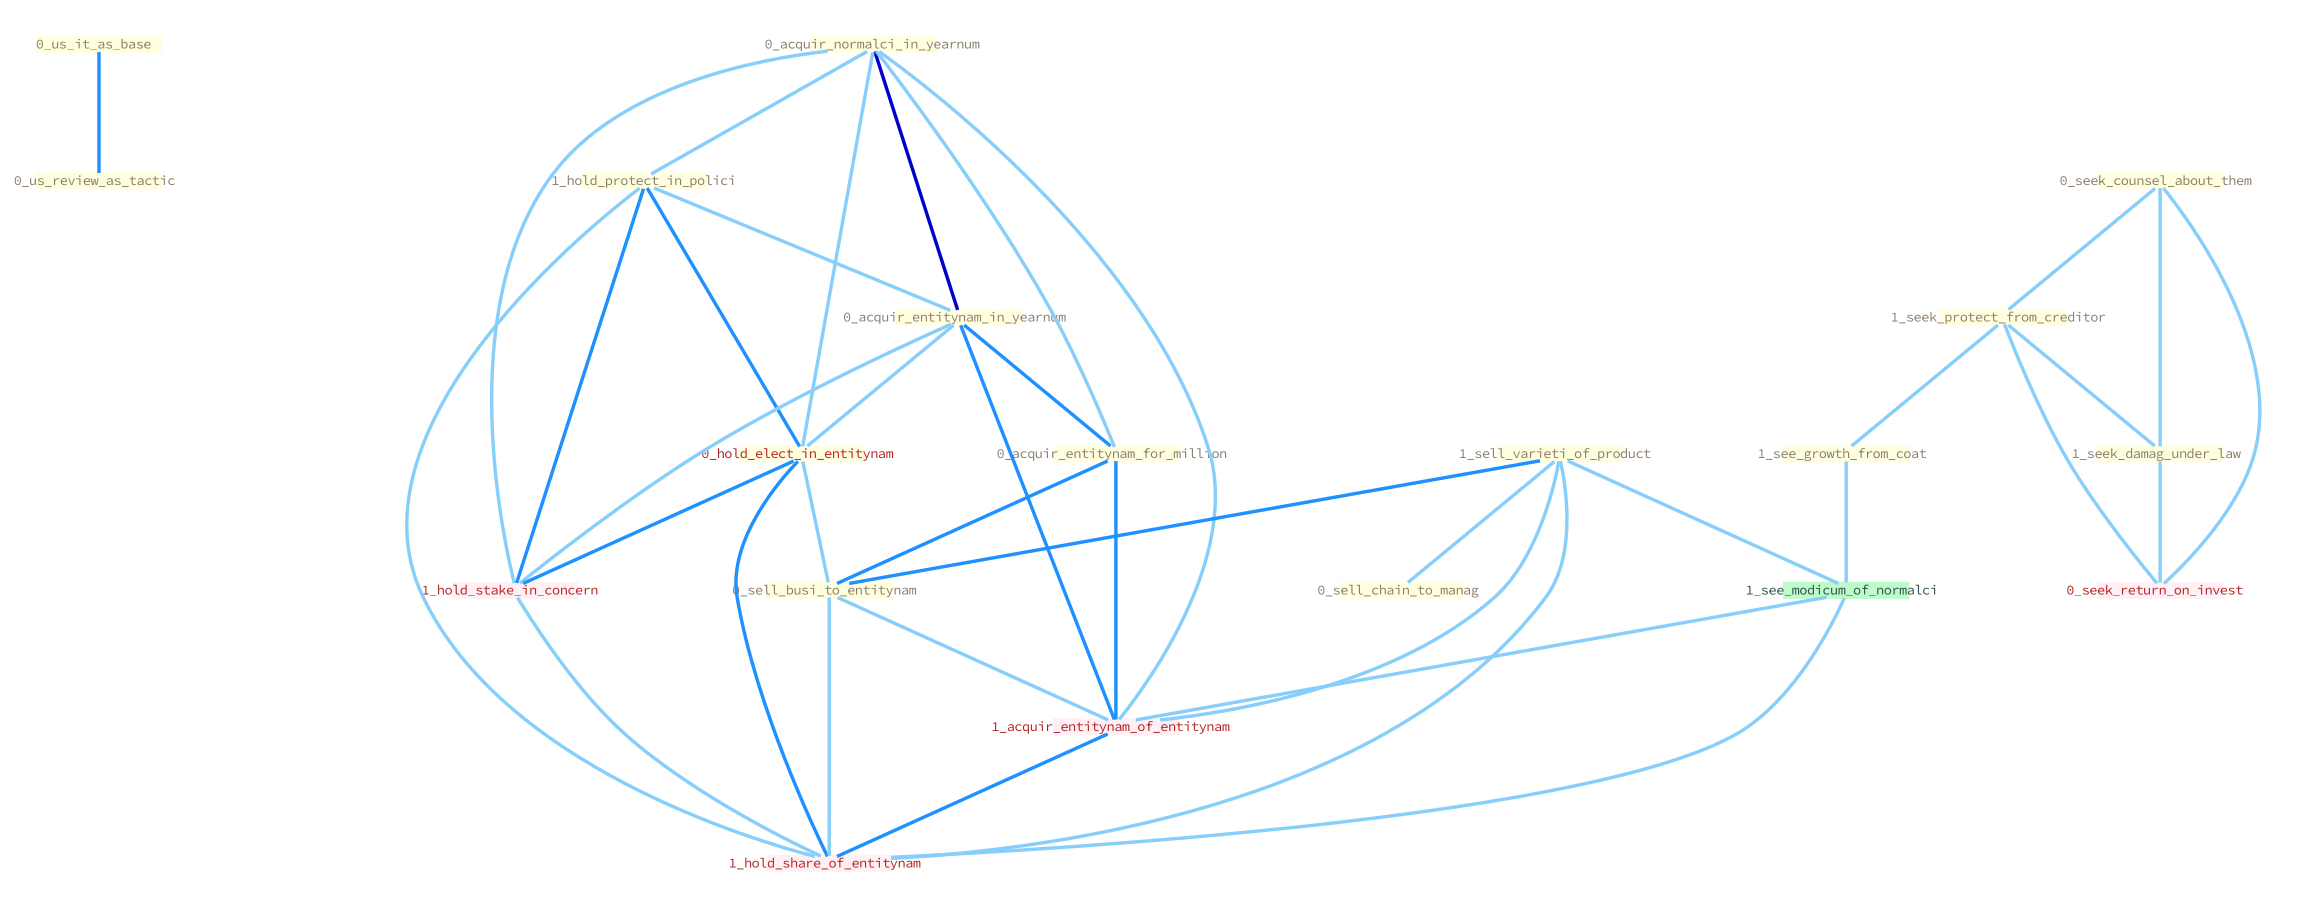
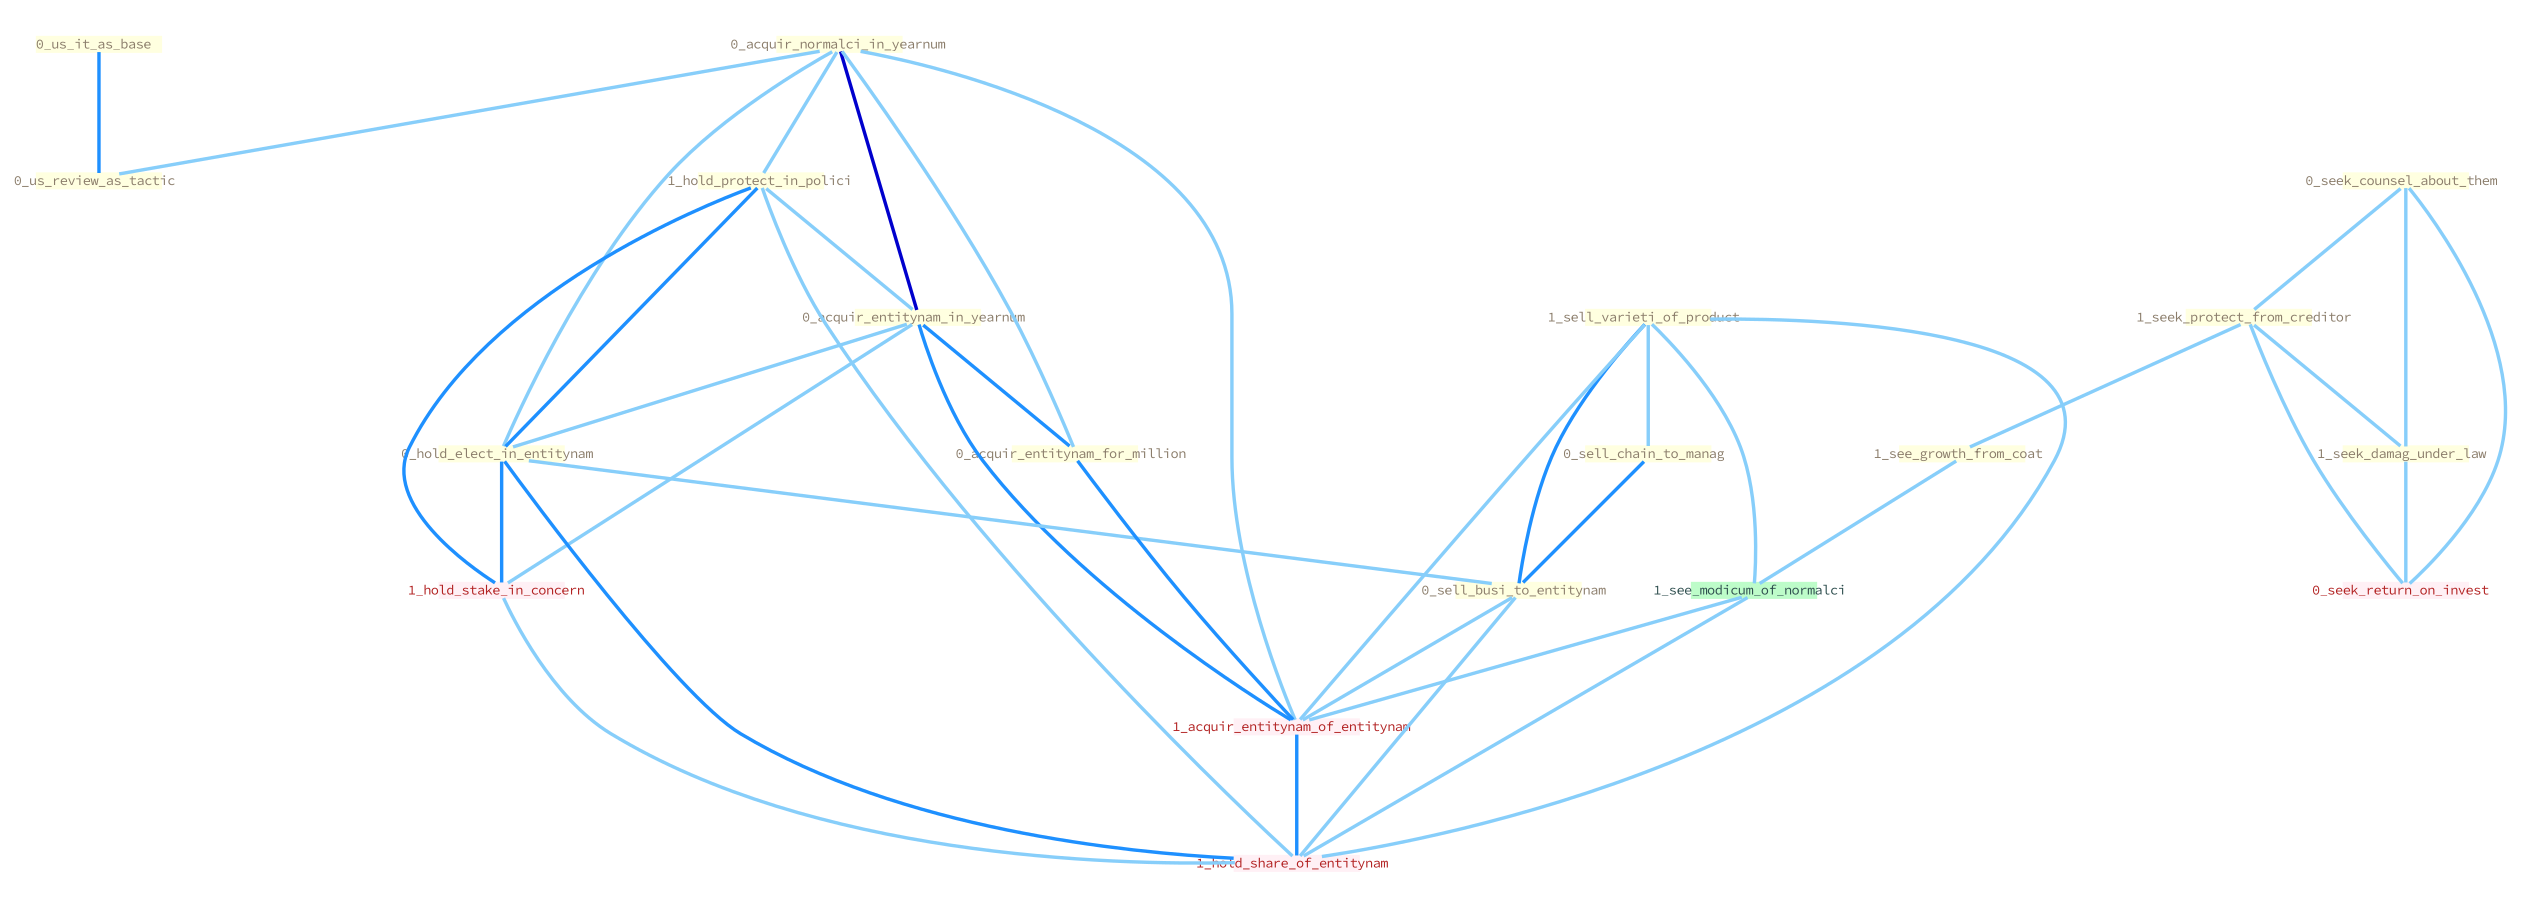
(525, 224) -> (469, 113)
(802, 454) -> (502, 454)
(972, 522) -> (1583, 522)
